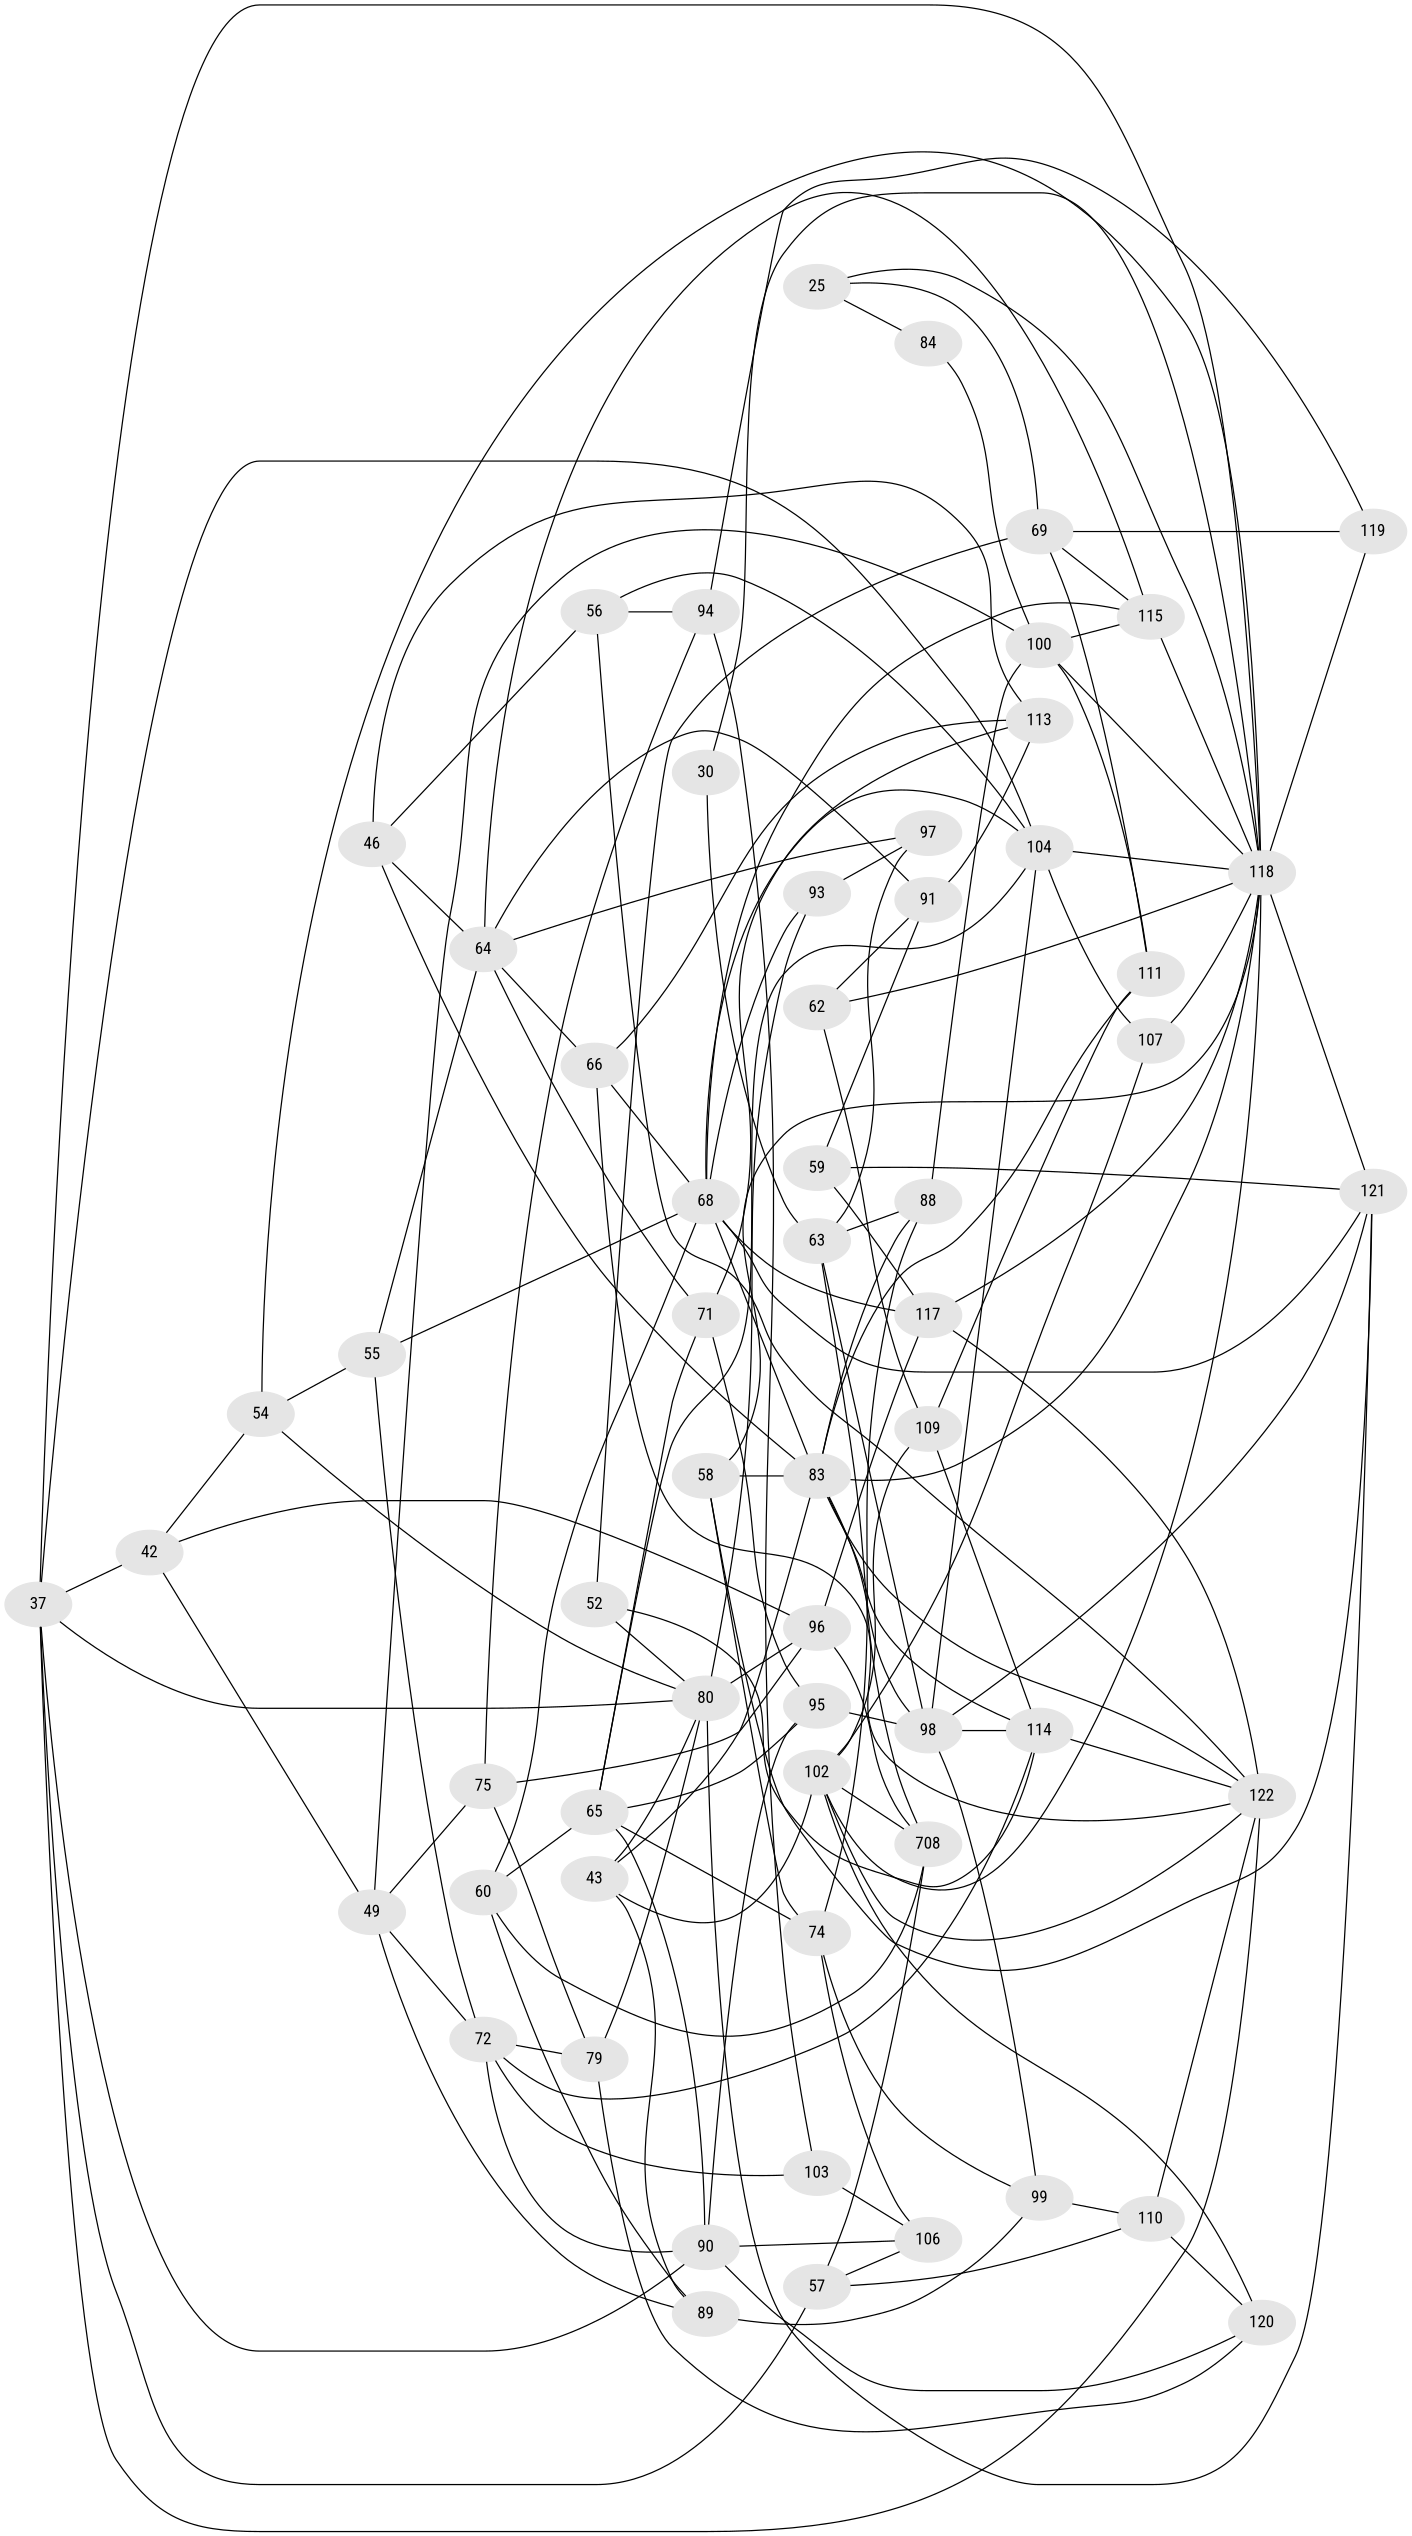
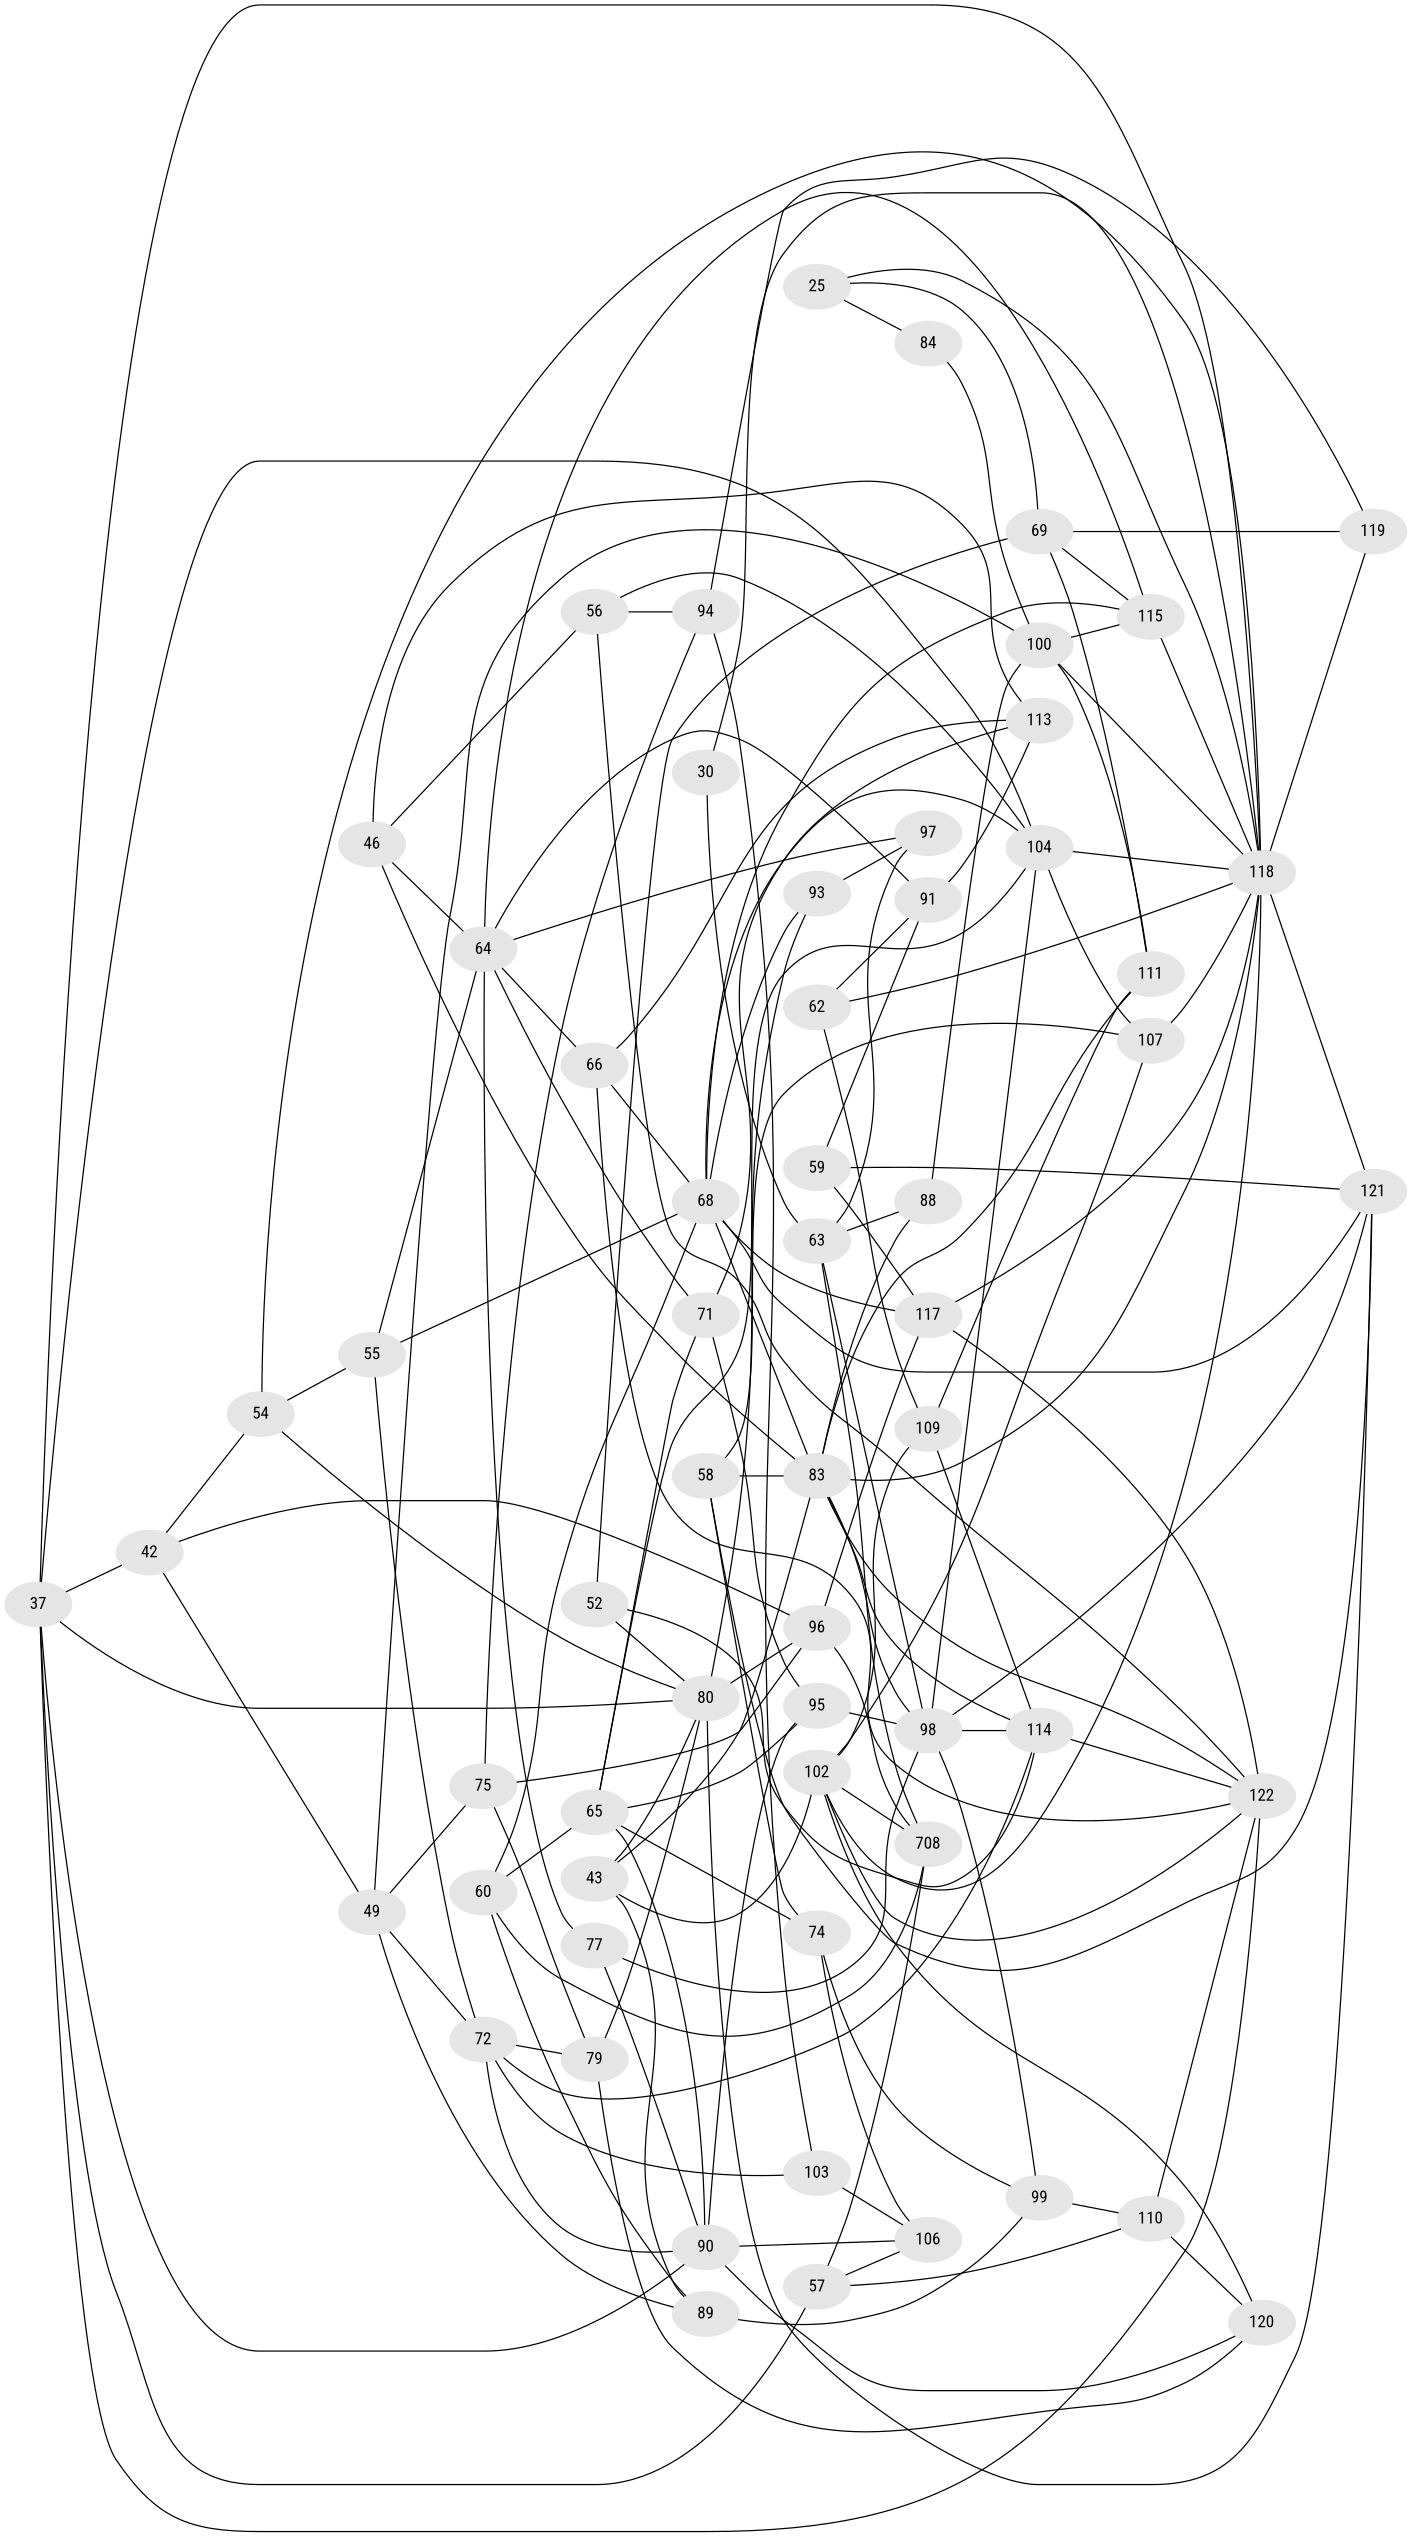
(910, 1103) -> (789, 1090)
(867, 1513) -> none
none -> (595, 1946)
